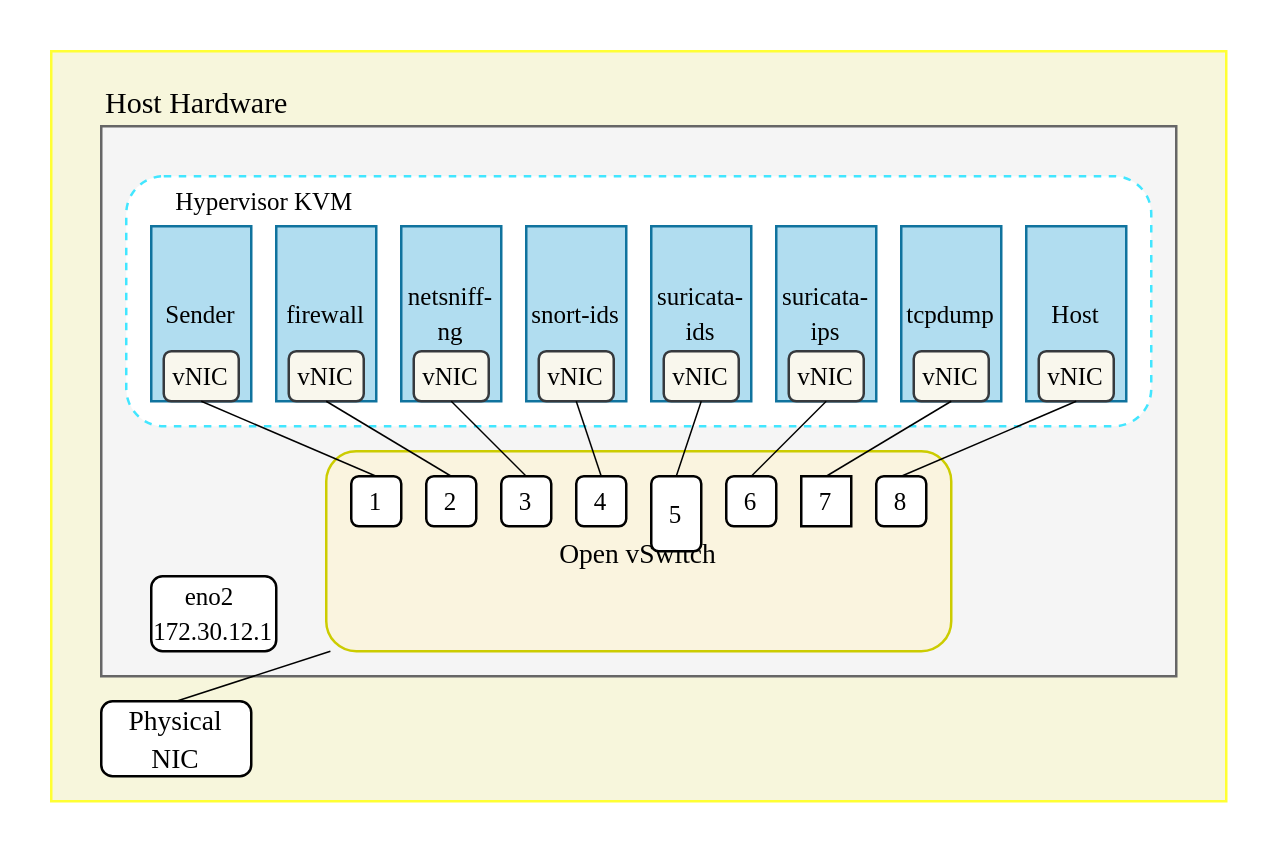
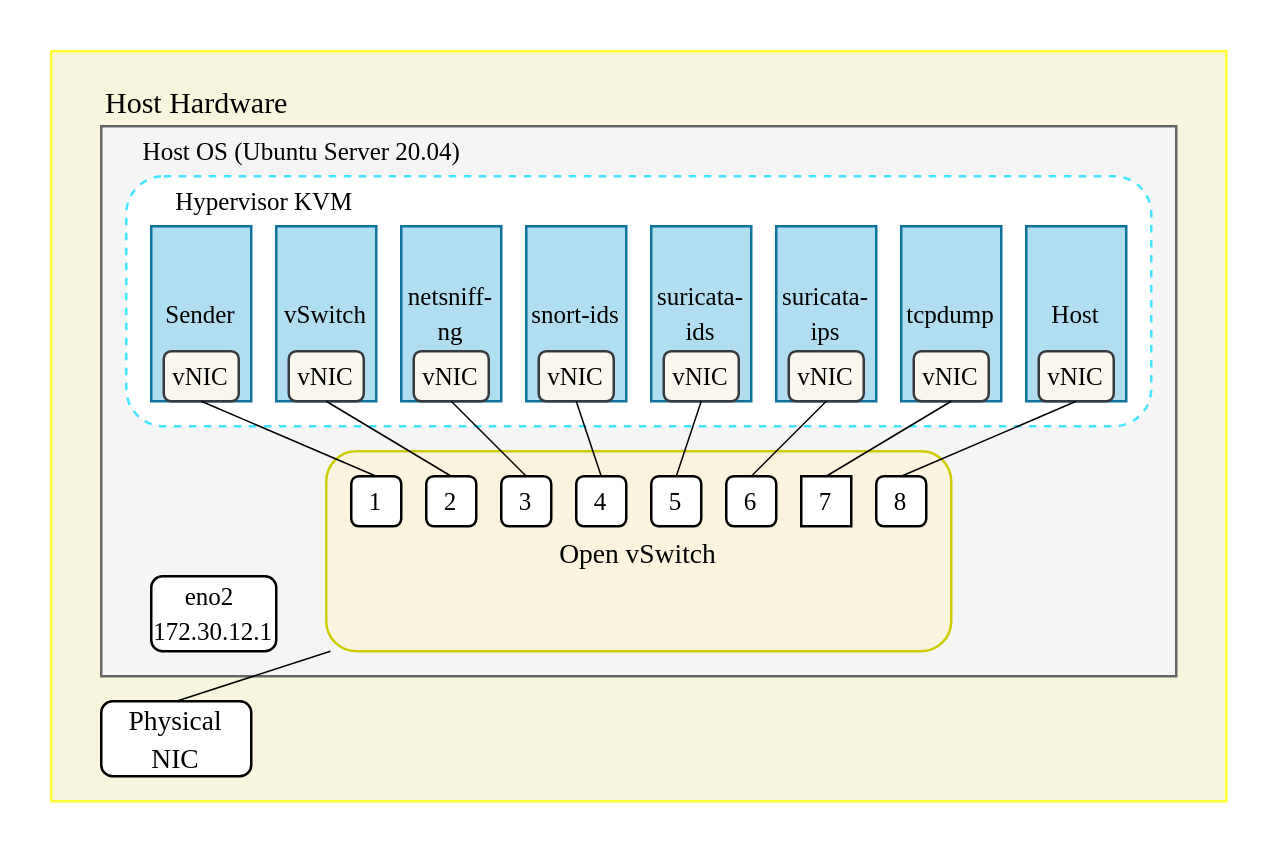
none -> (301, 151)
(326, 314) -> (326, 314)
(676, 514) -> (676, 501)
